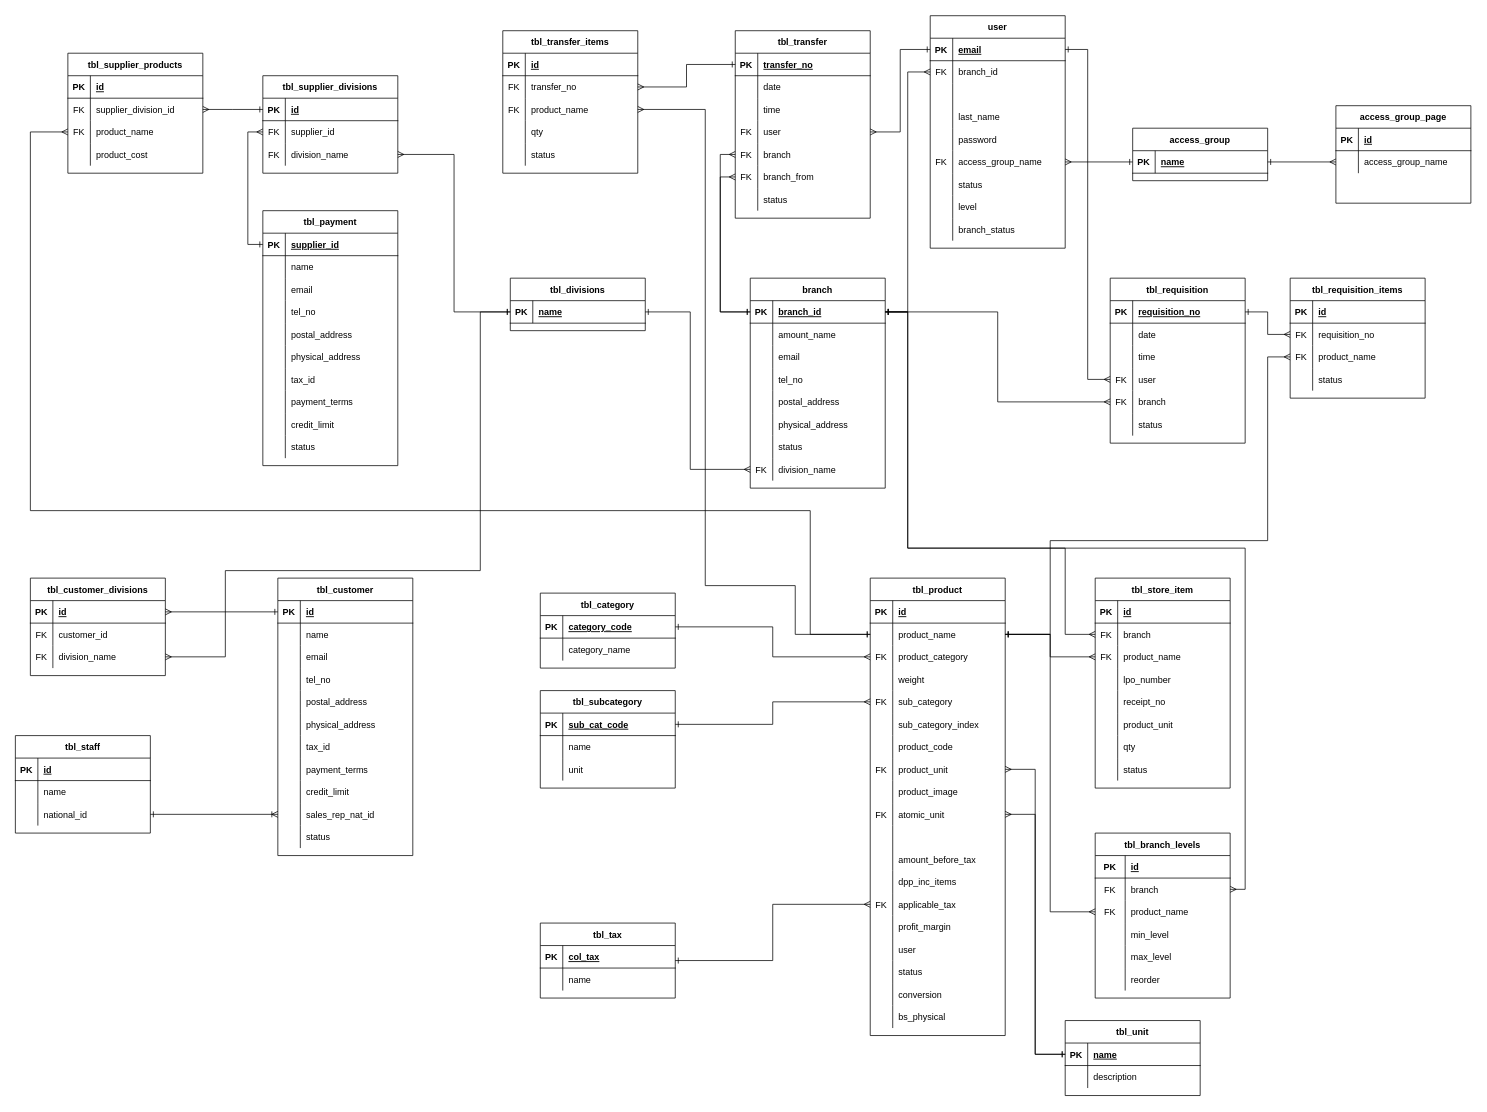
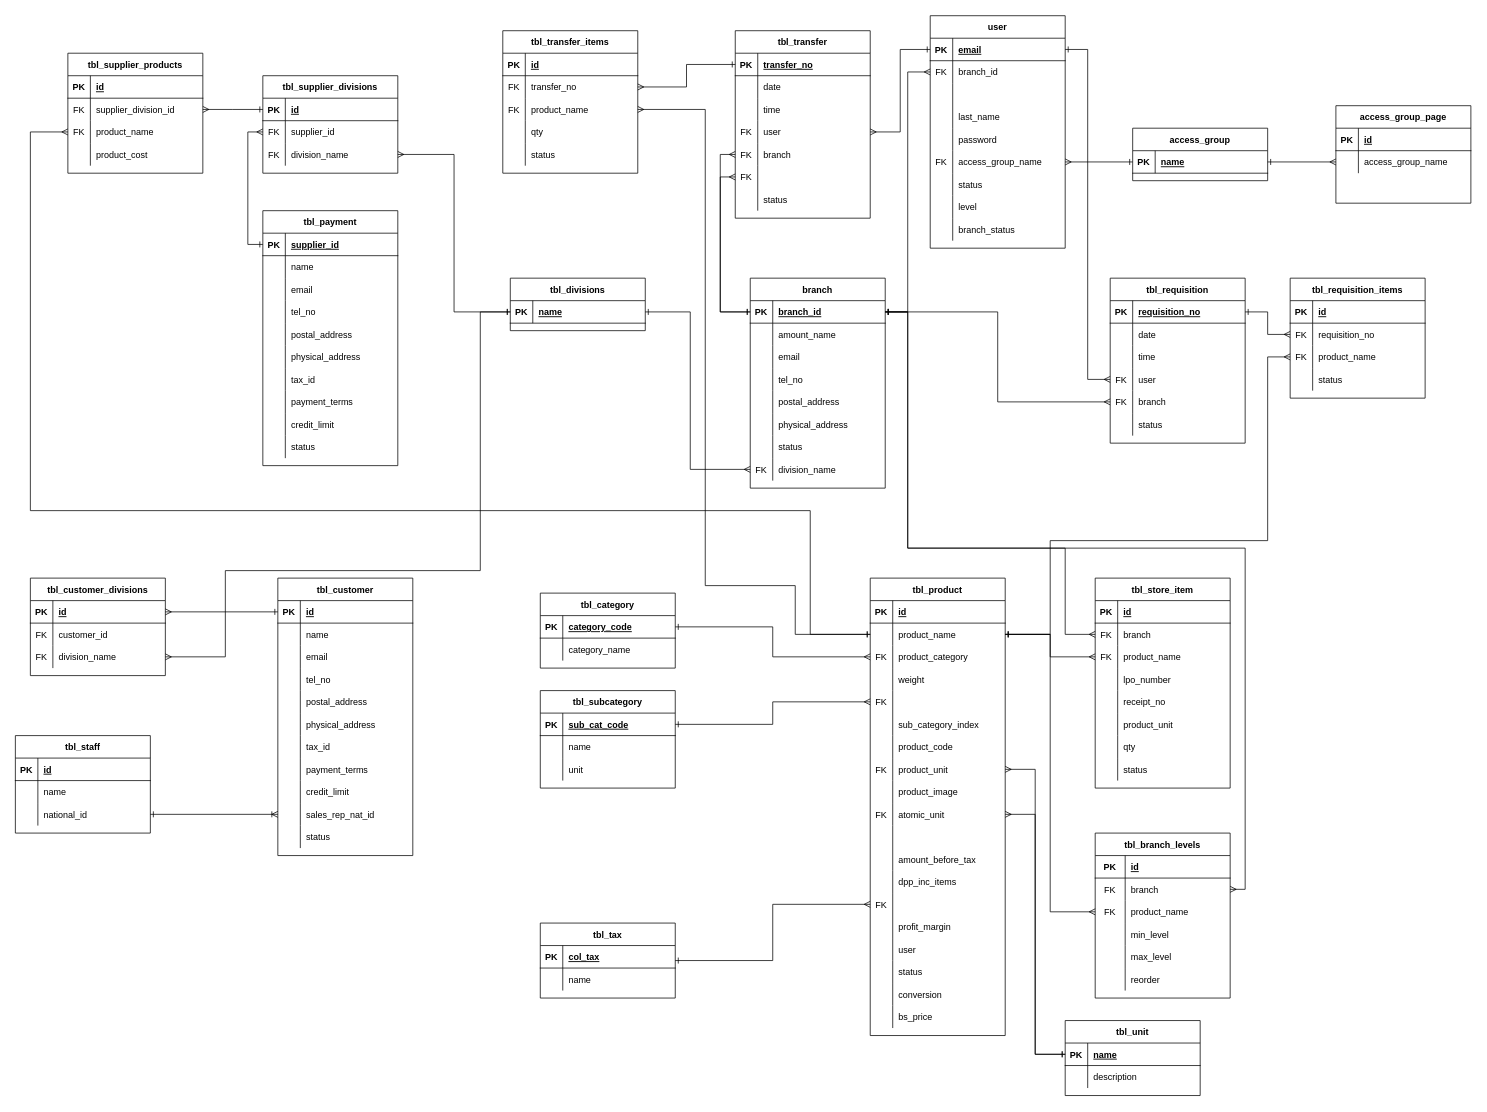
(814, 177) -> none
(949, 702) -> none
(949, 904) -> none
(924, 1017) -> (917, 1017)
